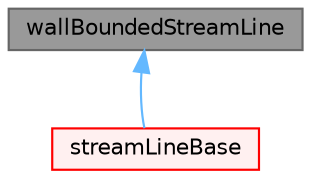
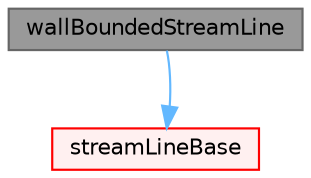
(141, 100) -> (170, 78)
